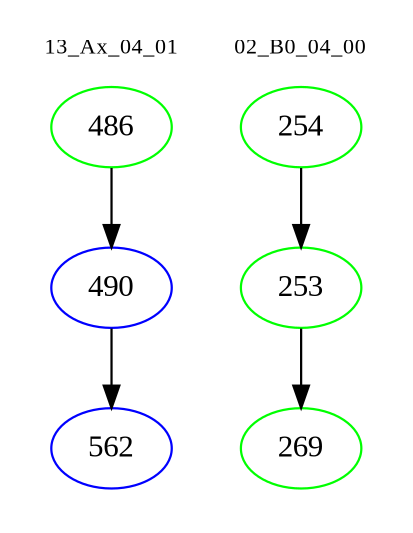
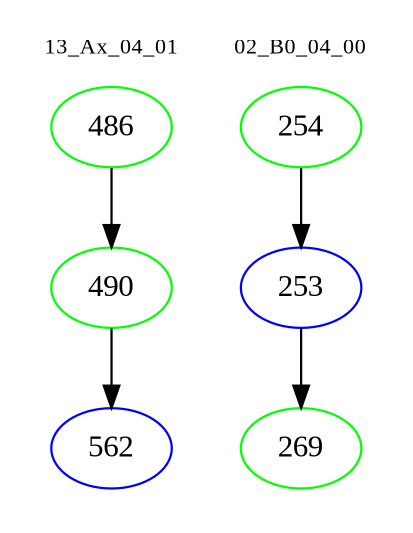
(112, 288) -> (112, 288)
(301, 288) -> (301, 288)
